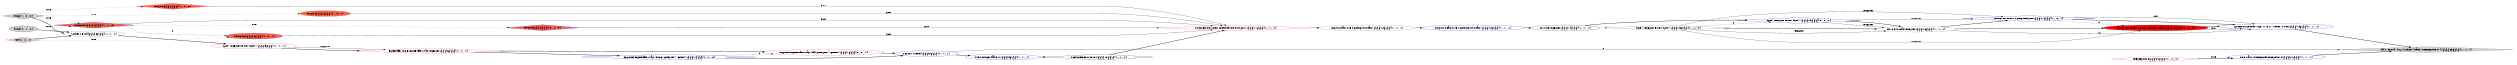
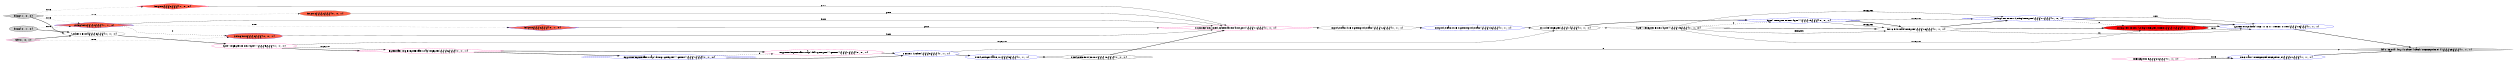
none -> (923, 42)
